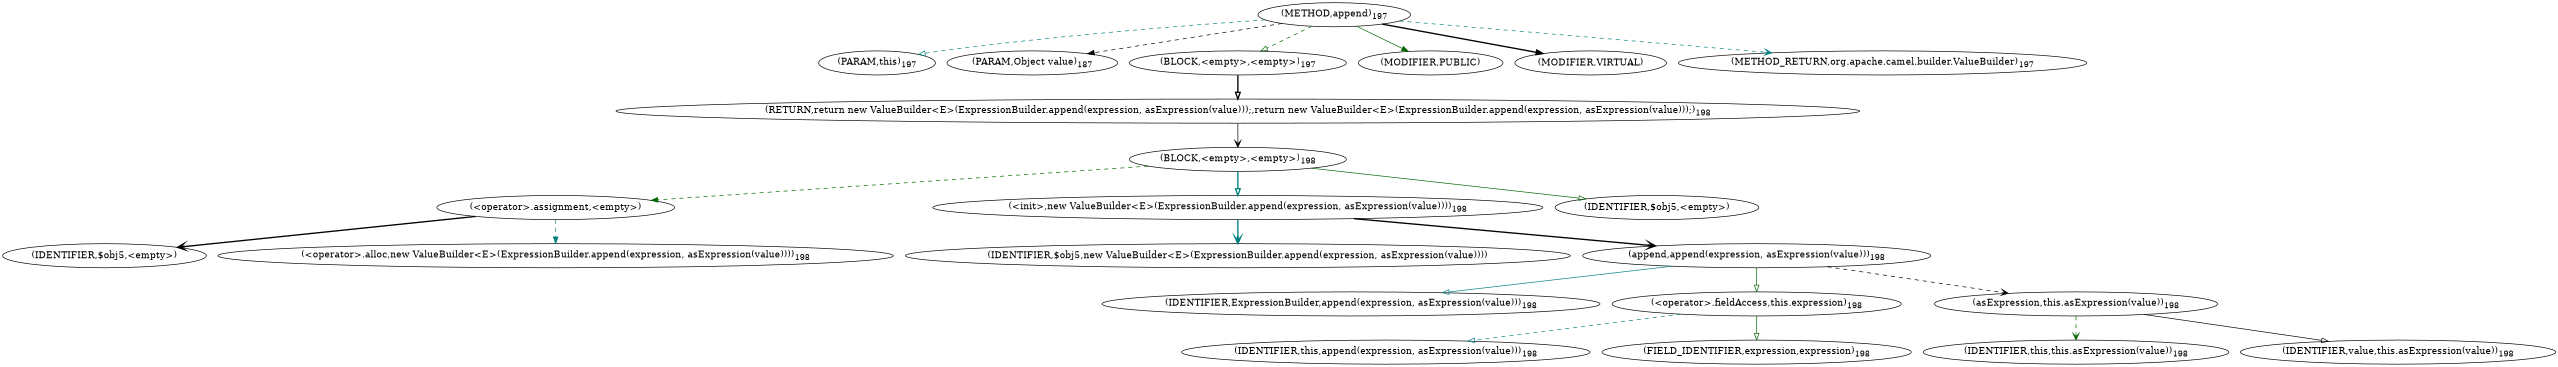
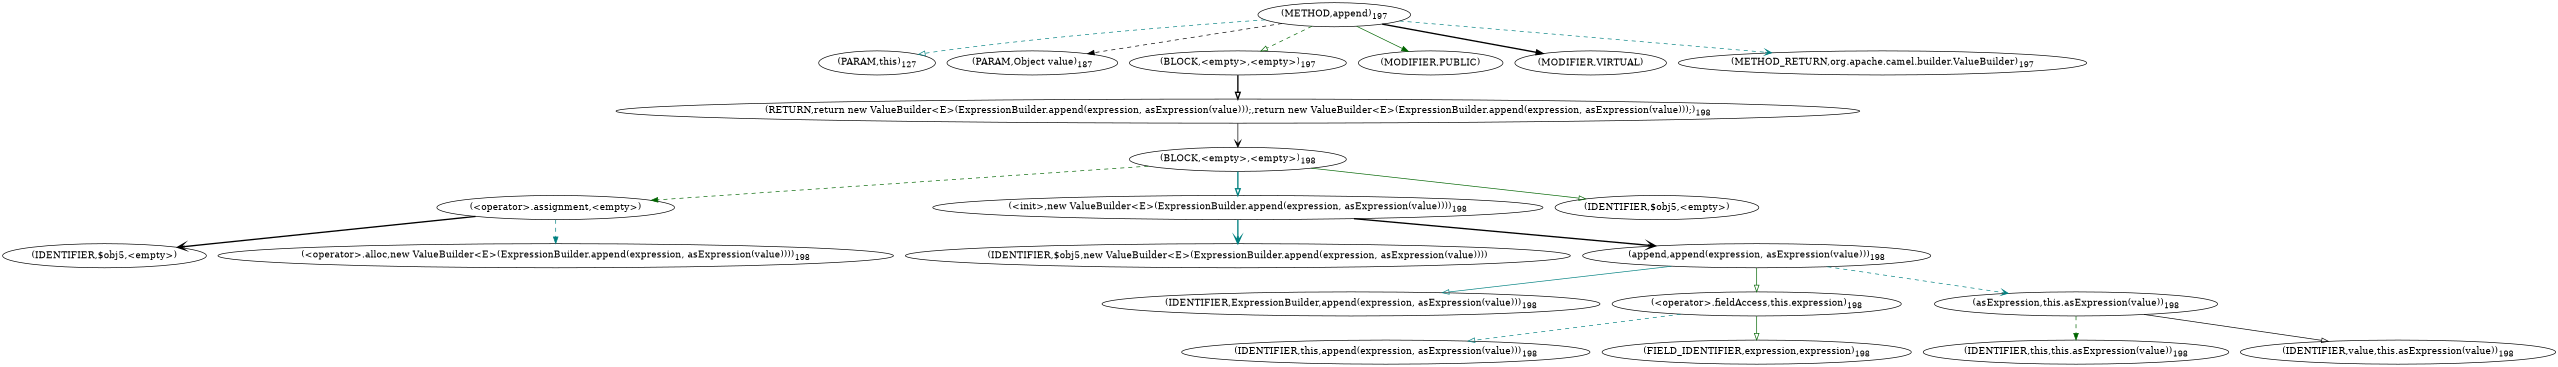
(909, 62) -> (909, 62)
(1915, 280) -> (1915, 280)
(2076, 325) -> (2076, 325)
